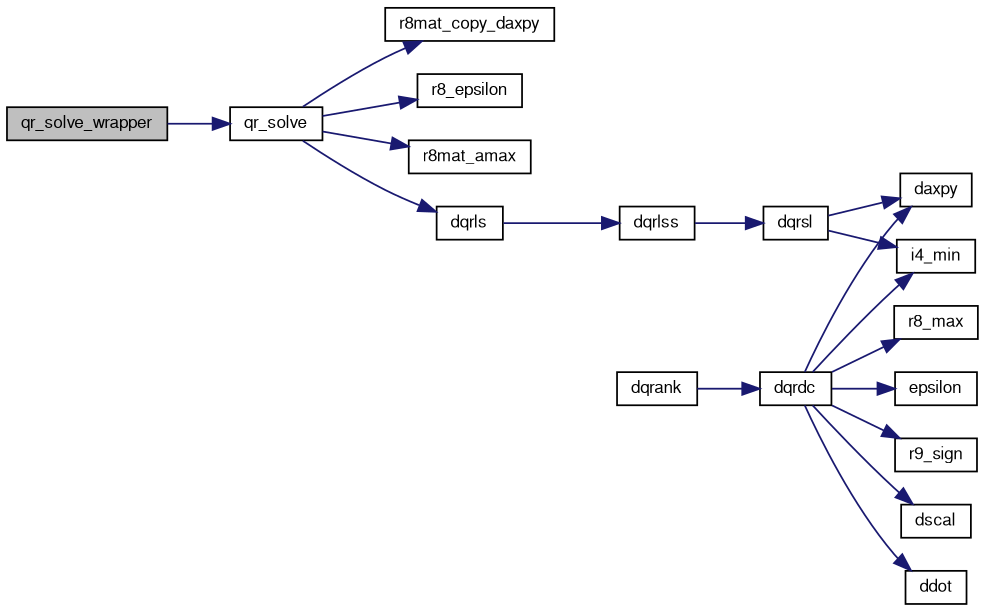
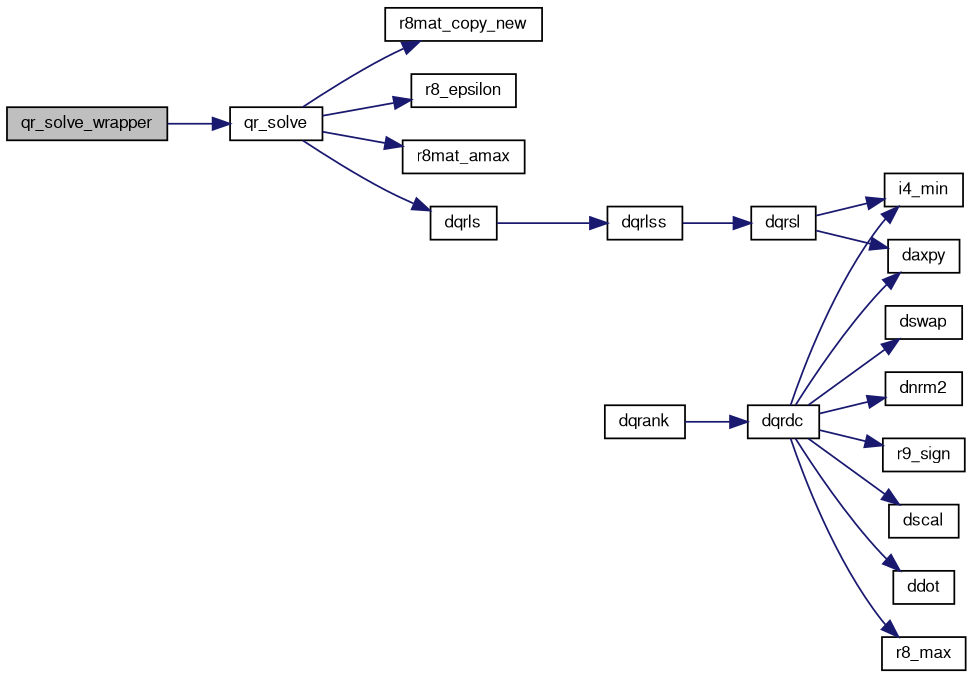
(470, 24) -> (464, 24)
none -> (924, 389)
(936, 389) -> (924, 322)
